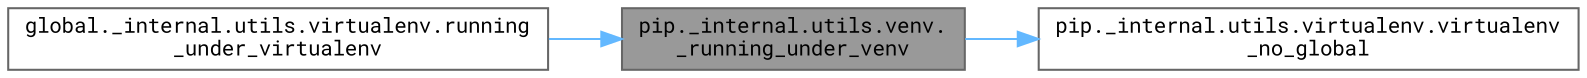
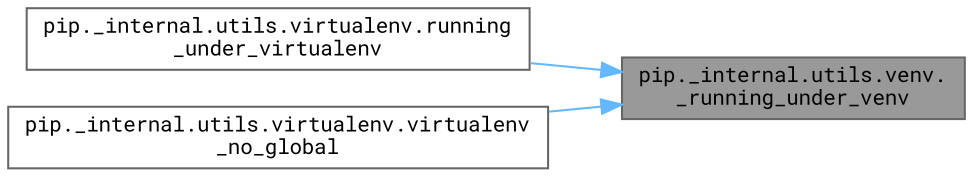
(278, 39) -> (278, 39)
(991, 39) -> (575, 109)
